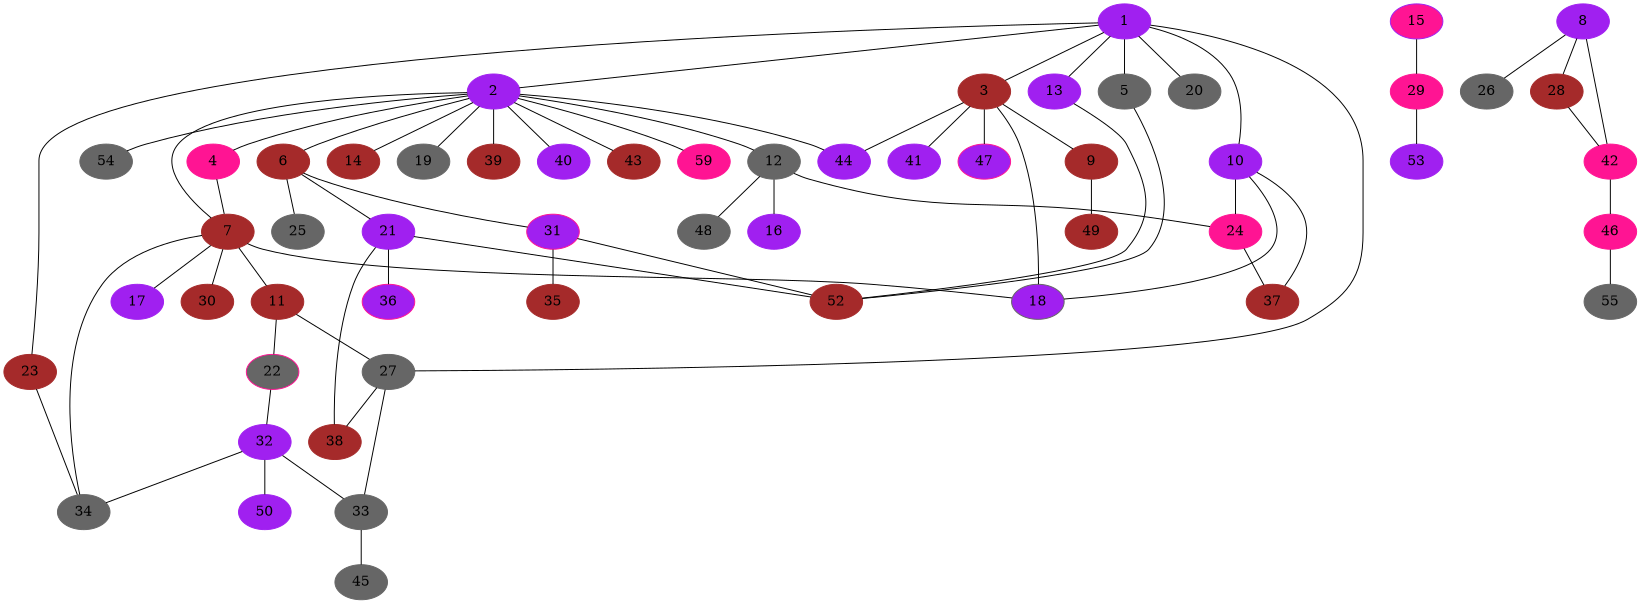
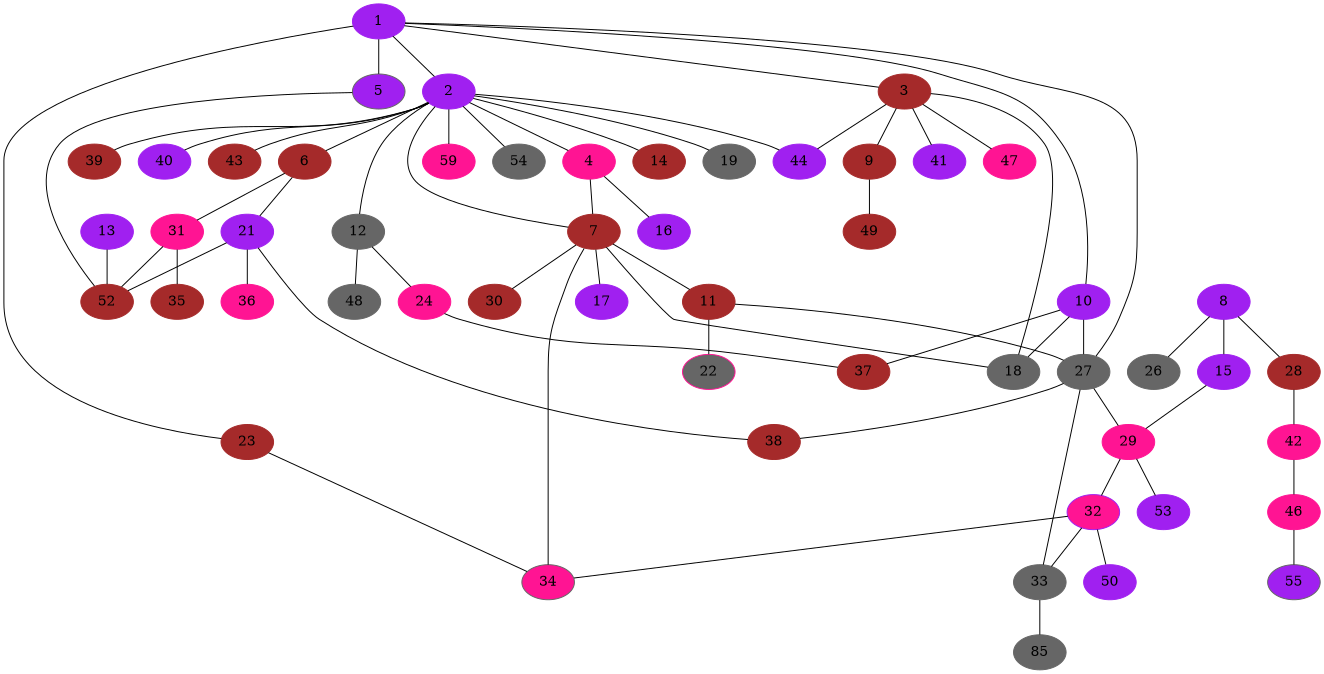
(1417, 21) -> (1224, 372)
(1090, 56) -> none
(1597, 91) -> (1224, 337)
(1125, 92) -> (379, 92)
(1195, 92) -> none
(984, 162) -> (1010, 162)
(774, 197) -> (627, 197)
(1236, 197) -> (1084, 337)
(298, 232) -> none
(553, 232) -> (177, 232)
(388, 302) -> (247, 302)
(1038, 302) -> (1014, 372)
(1610, 302) -> (1294, 582)
(269, 407) -> (1111, 477)
none -> (1106, 407)
(265, 442) -> (1093, 512)
(84, 512) -> (548, 582)
(361, 582) -> (1040, 652)
